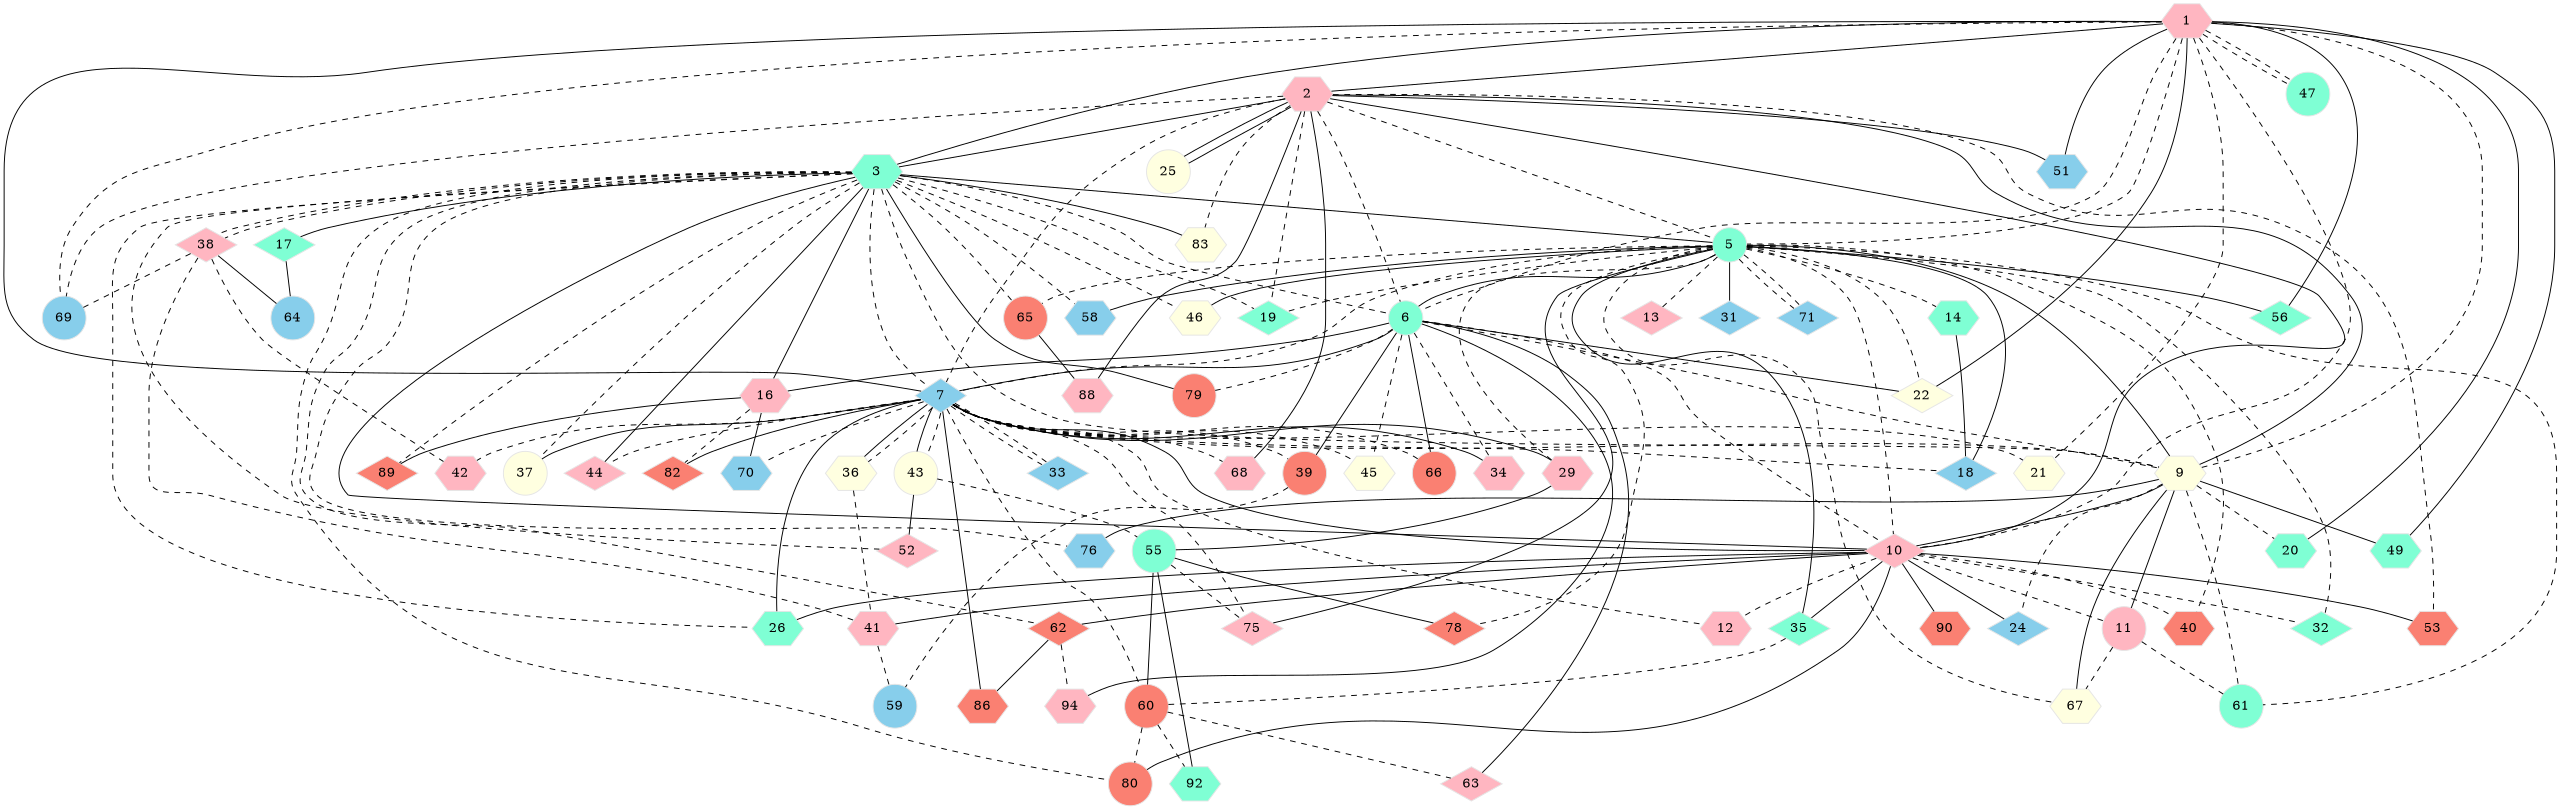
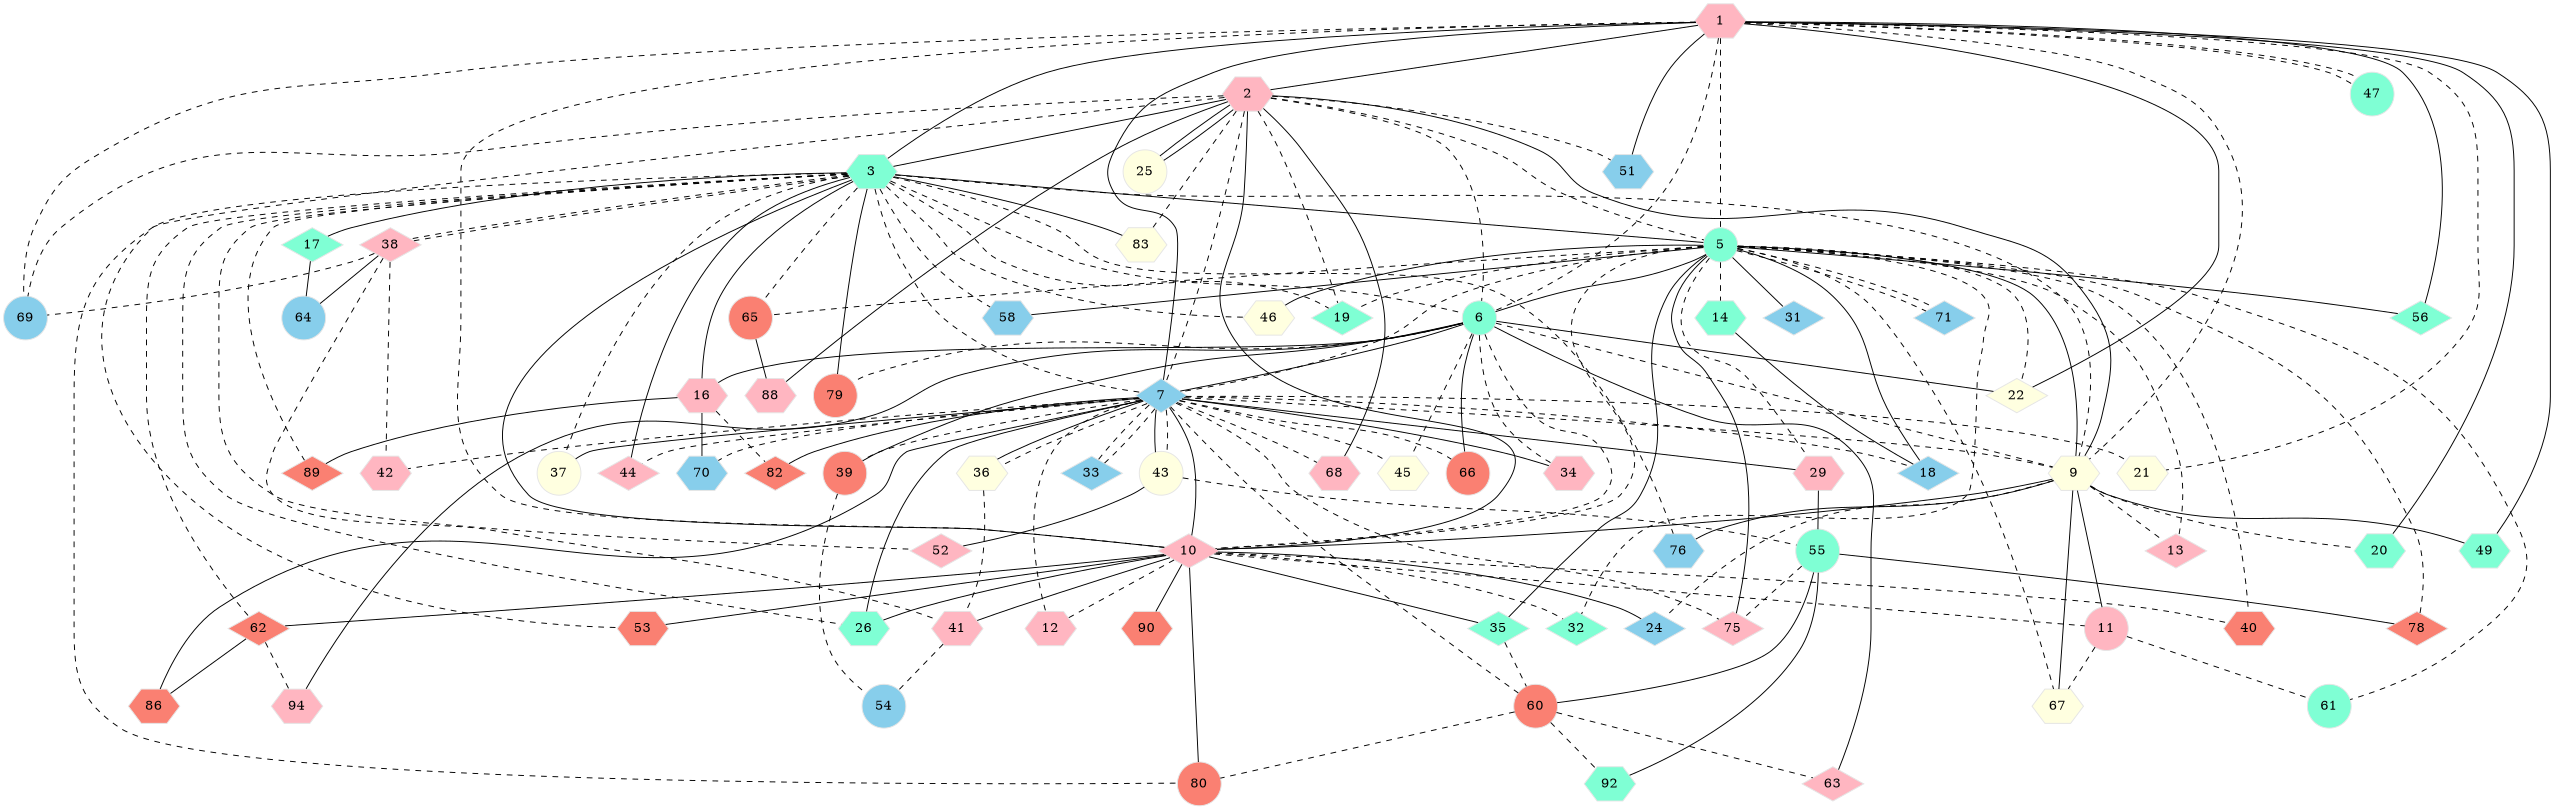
(1691, 111) -> (1478, 122)
(2219, 591) -> (2127, 514)
(895, 706) -> (884, 706)
